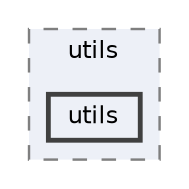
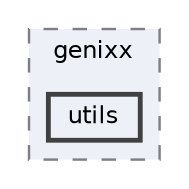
(94, 52) -> (94, 52)
